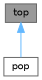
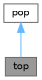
(21, 45) -> (21, 45)
